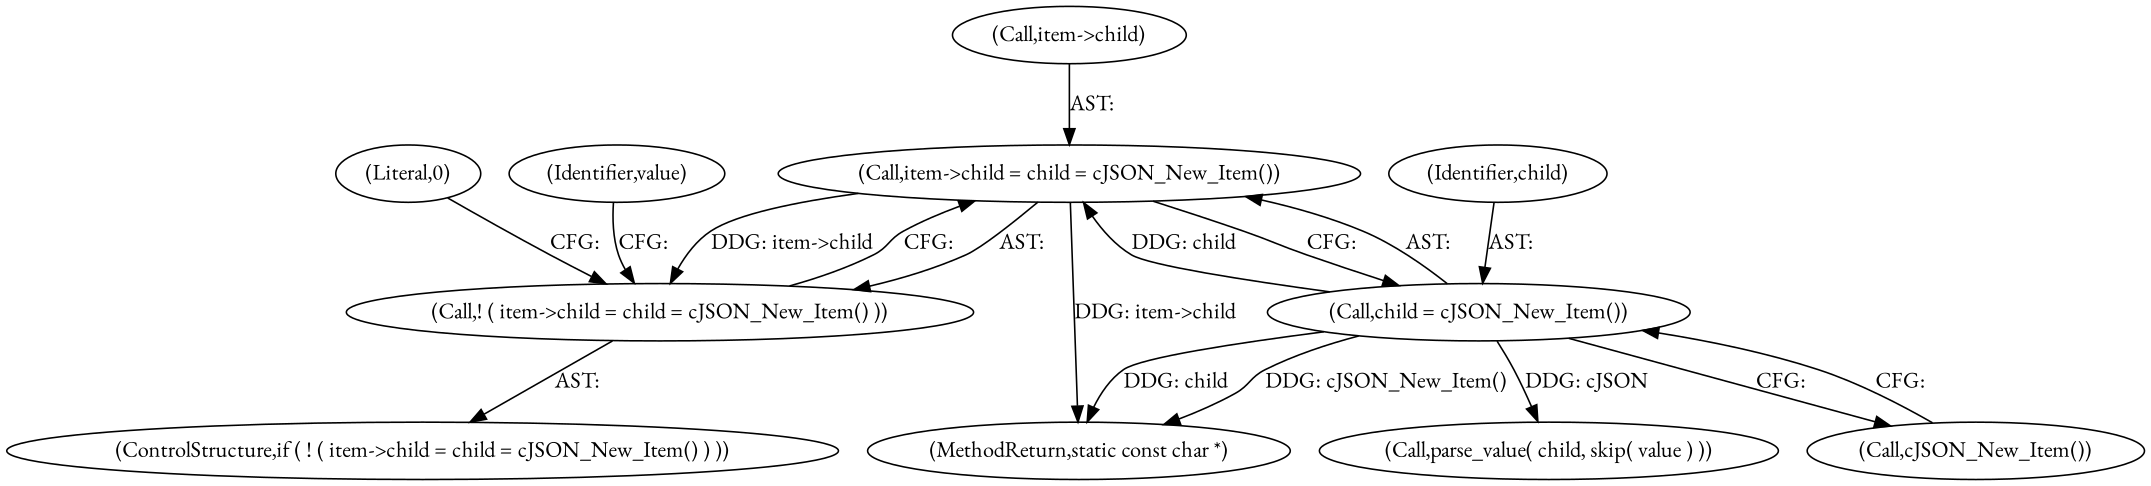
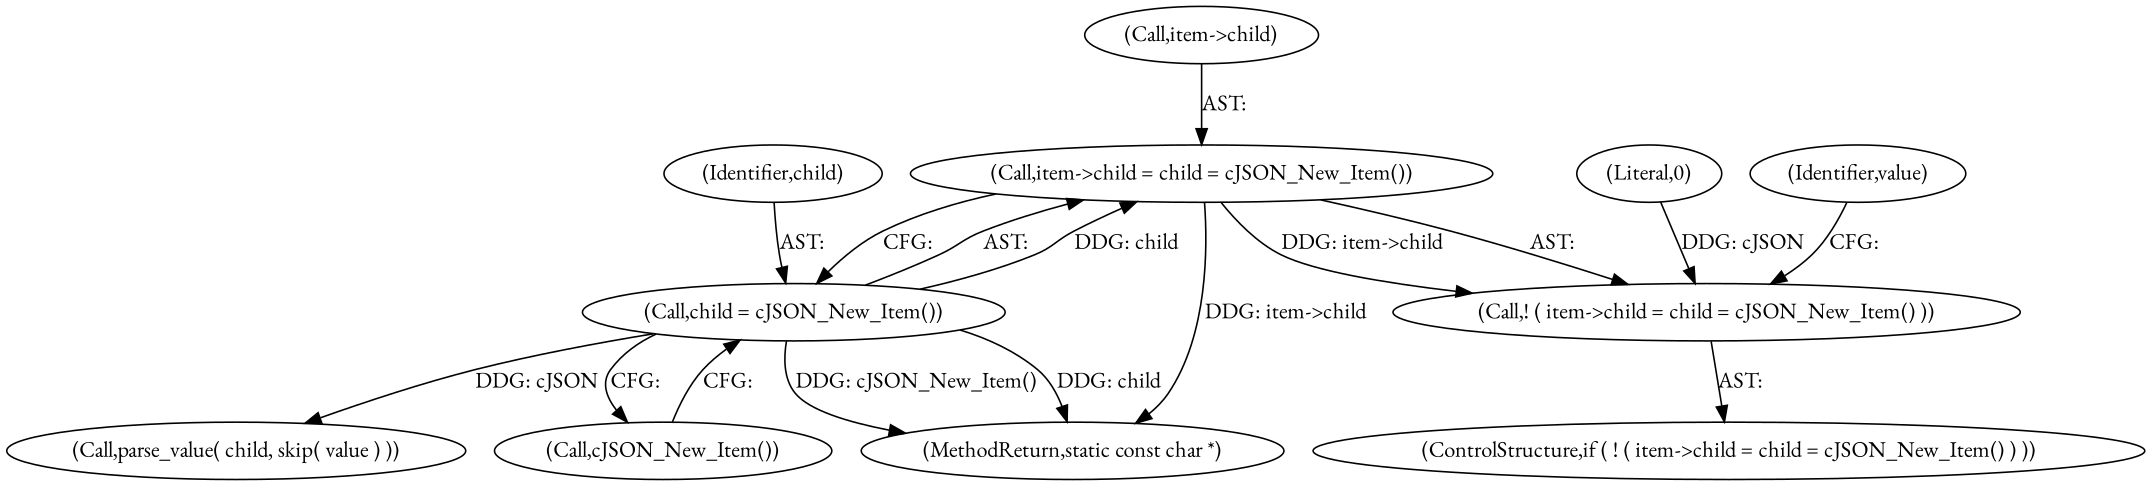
(578, 243) -> (1743, 243)
(878, 252) -> none
